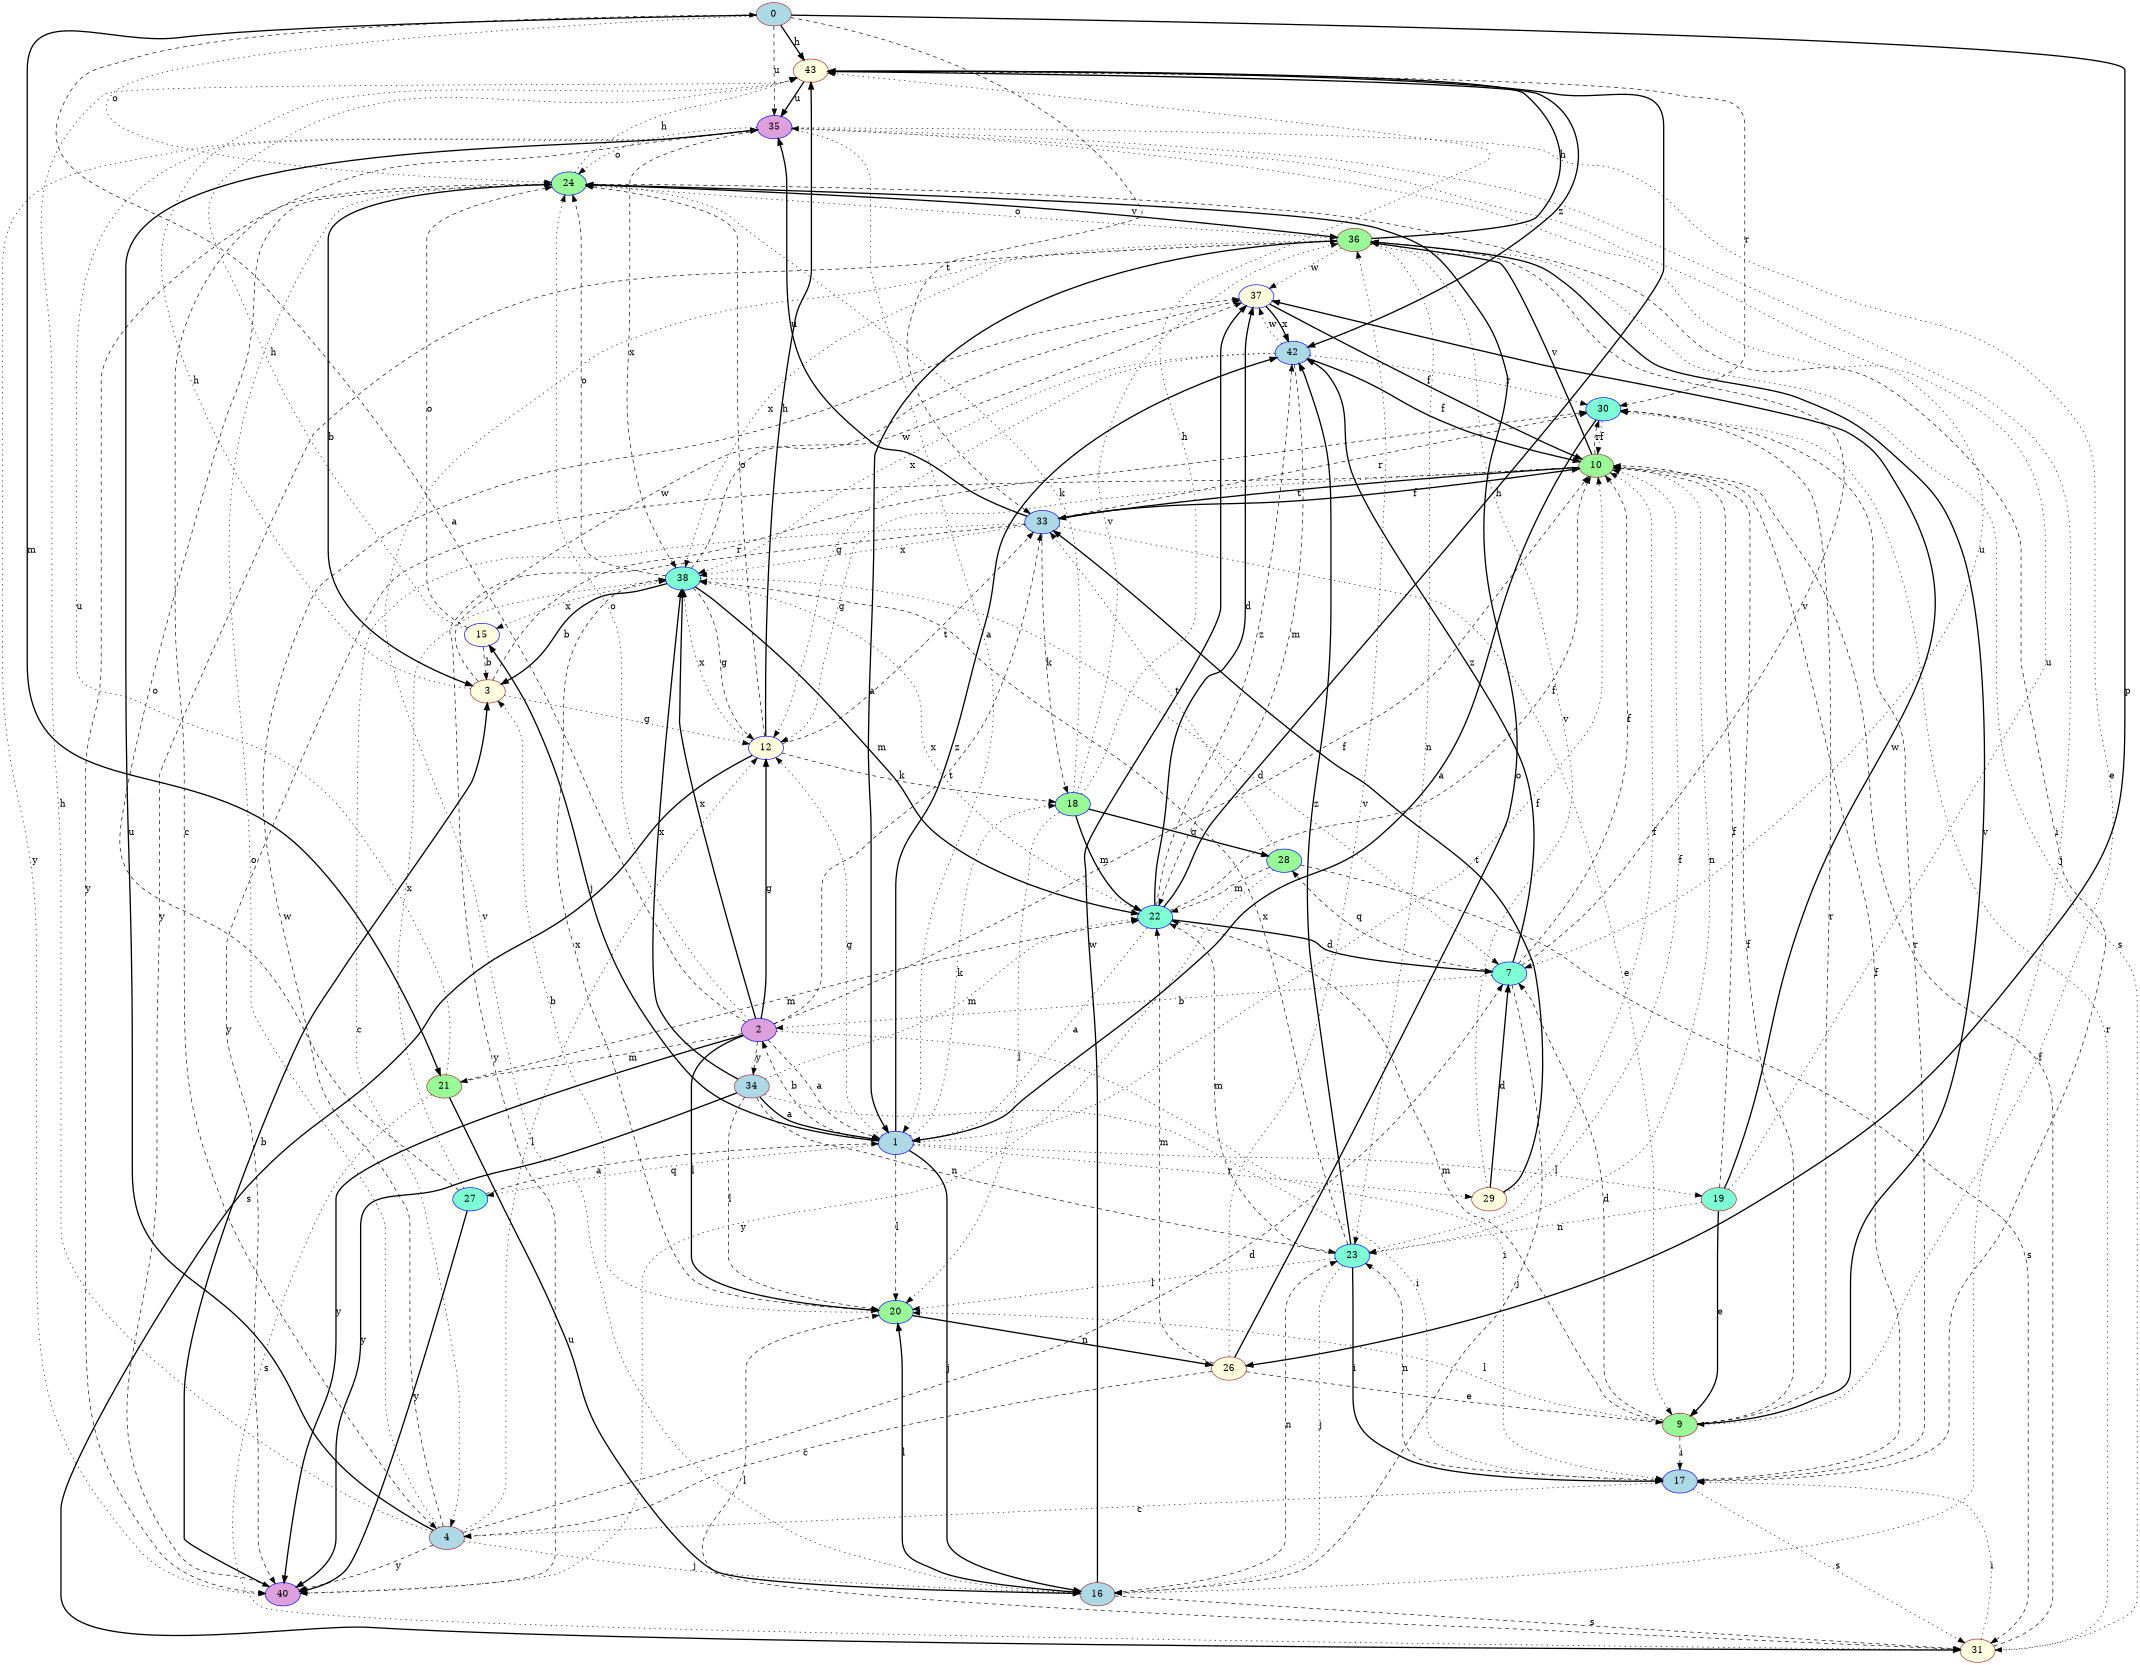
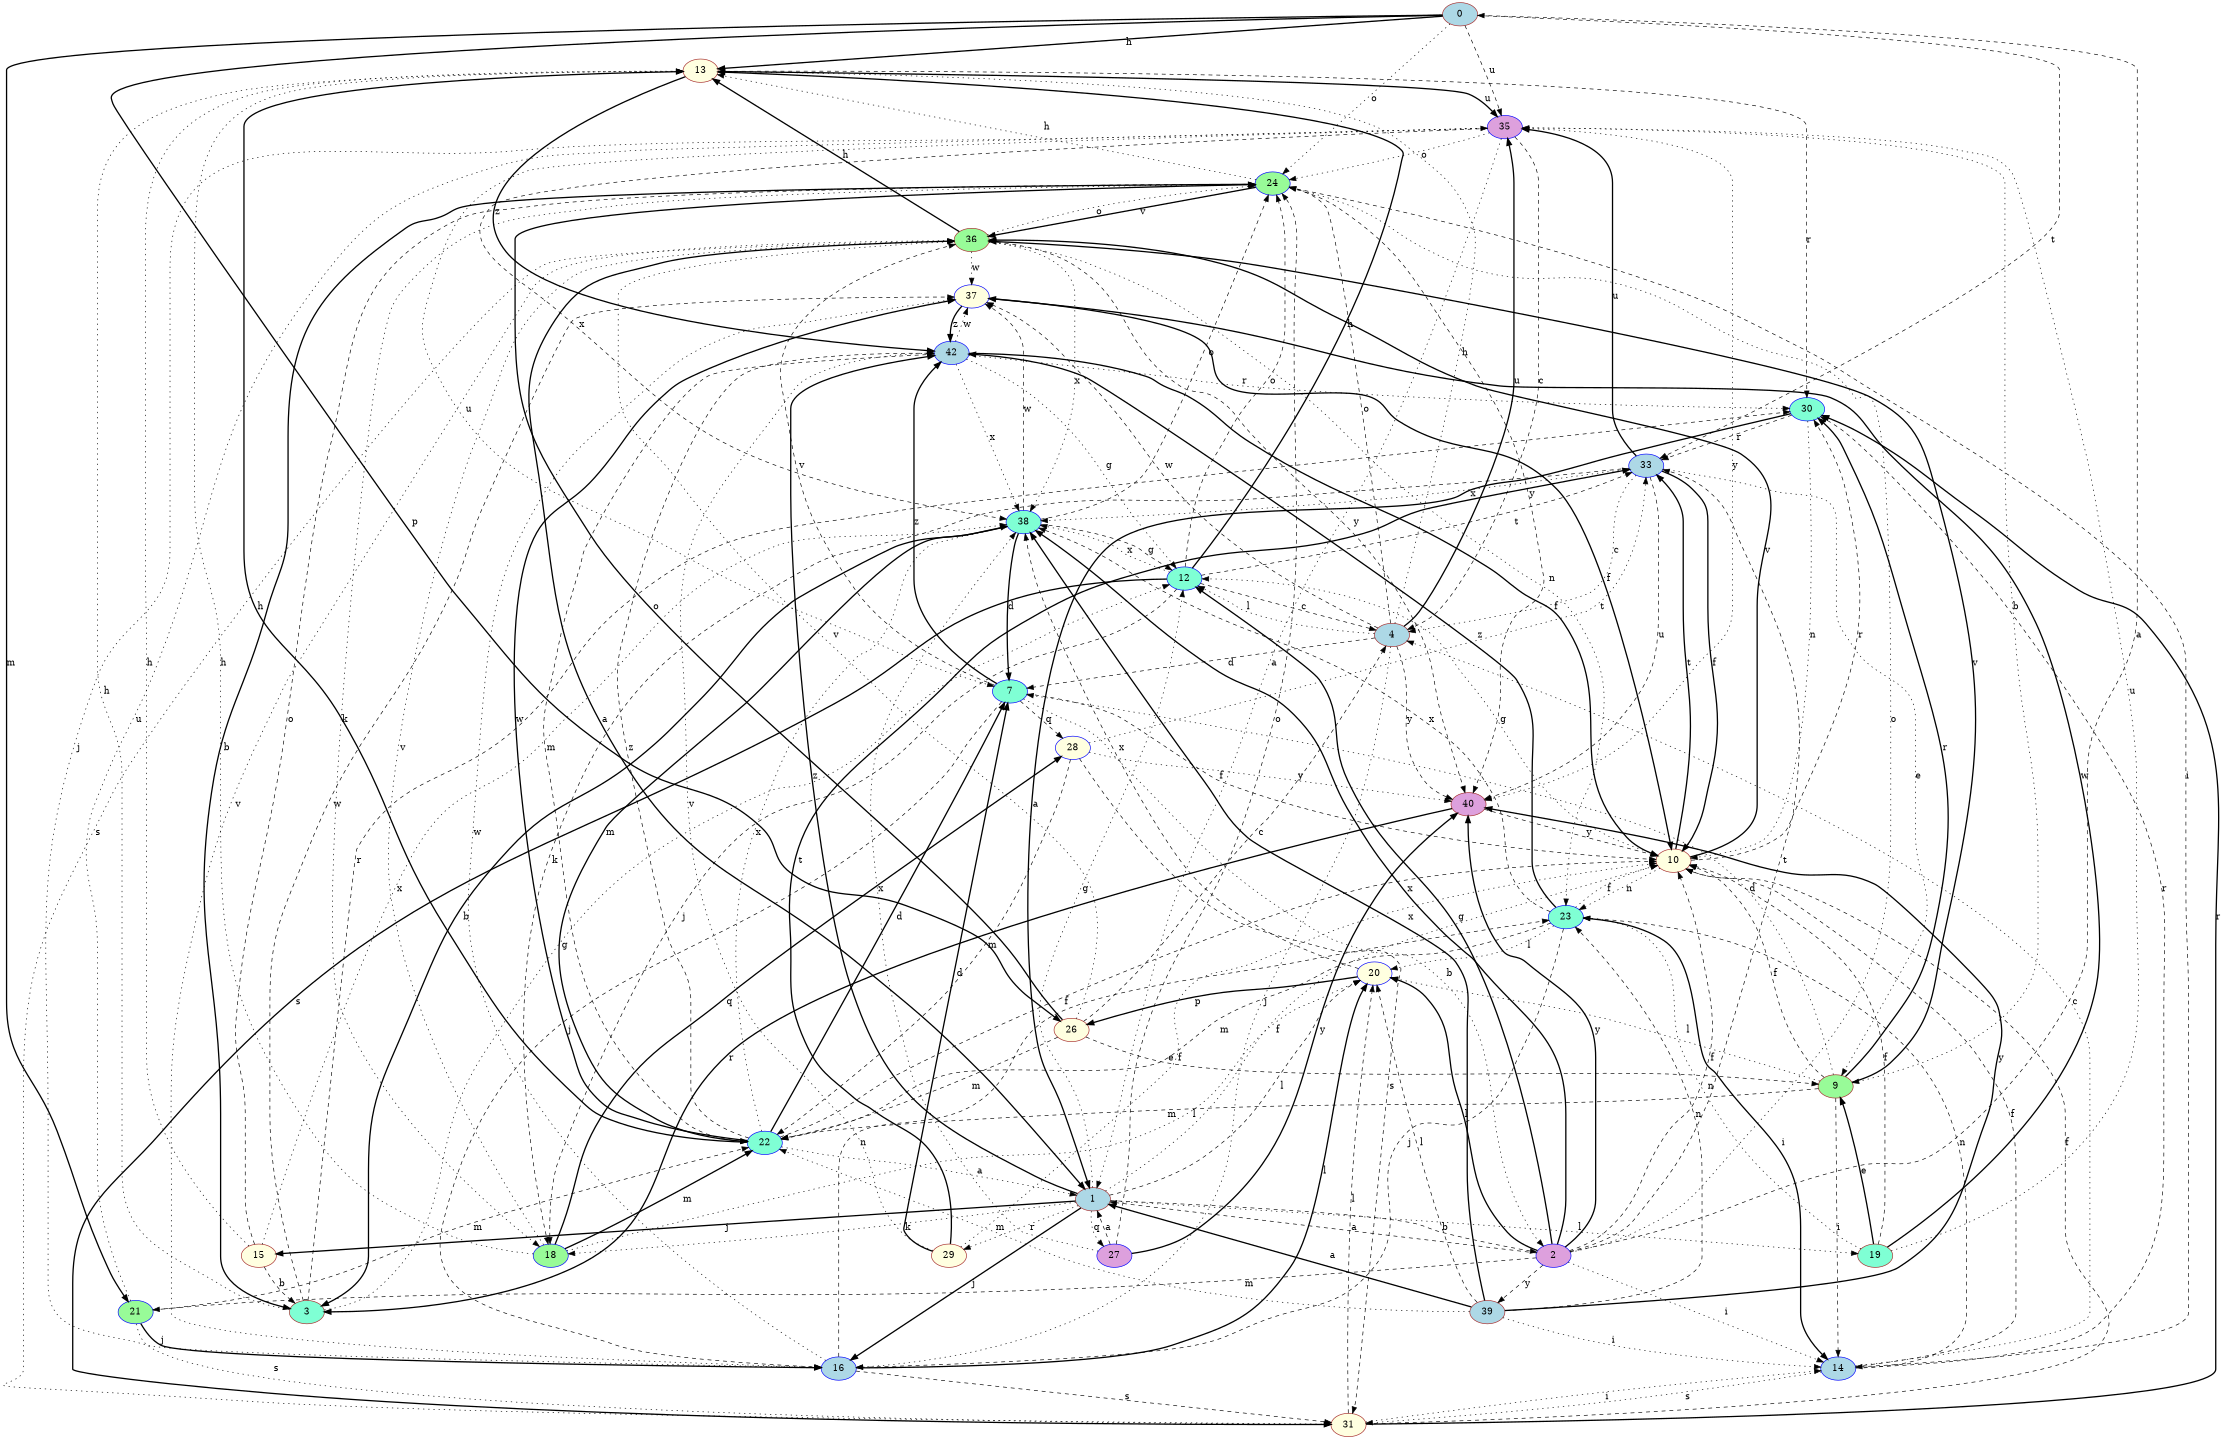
(811, 71) -> (701, 71)
(1285, 325) -> (955, 325)
(964, 397) -> (379, 363)
(1602, 437) -> (1813, 635)
(1320, 466) -> (1727, 438)
(1596, 466) -> (1673, 861)
(464, 548) -> (1568, 832)
(582, 597) -> (498, 779)
none -> (1285, 606)
(1249, 607) -> (520, 720)
(482, 635) -> (259, 1256)
(488, 691) -> (307, 1312)
(1558, 699) -> (688, 802)
(1148, 705) -> (1008, 606)
(766, 748) -> (1184, 579)
(902, 776) -> (684, 917)
(2112, 776) -> (2016, 607)
(245, 778) -> (1362, 408)
(1284, 861) -> (1073, 748)
(1829, 901) -> (1942, 753)
(1090, 958) -> (478, 760)
(2051, 967) -> (2216, 1224)
(497, 1058) -> (1662, 635)
(444, 1086) -> (136, 1312)
(752, 1086) -> (1487, 1312)
(595, 1118) -> none
(264, 1143) -> (731, 1058)
(896, 1143) -> (1093, 1199)
(470, 1199) -> (1114, 1256)
(1604, 1212) -> (1501, 786)
(896, 1312) -> (1374, 974)
(571, 1340) -> (163, 1340)
(1085, 1340) -> (1198, 1002)
(1680, 1481) -> (1838, 1369)
(1319, 1505) -> (1334, 1299)
(283, 1594) -> (1469, 804)
(1097, 1594) -> (839, 1369)
